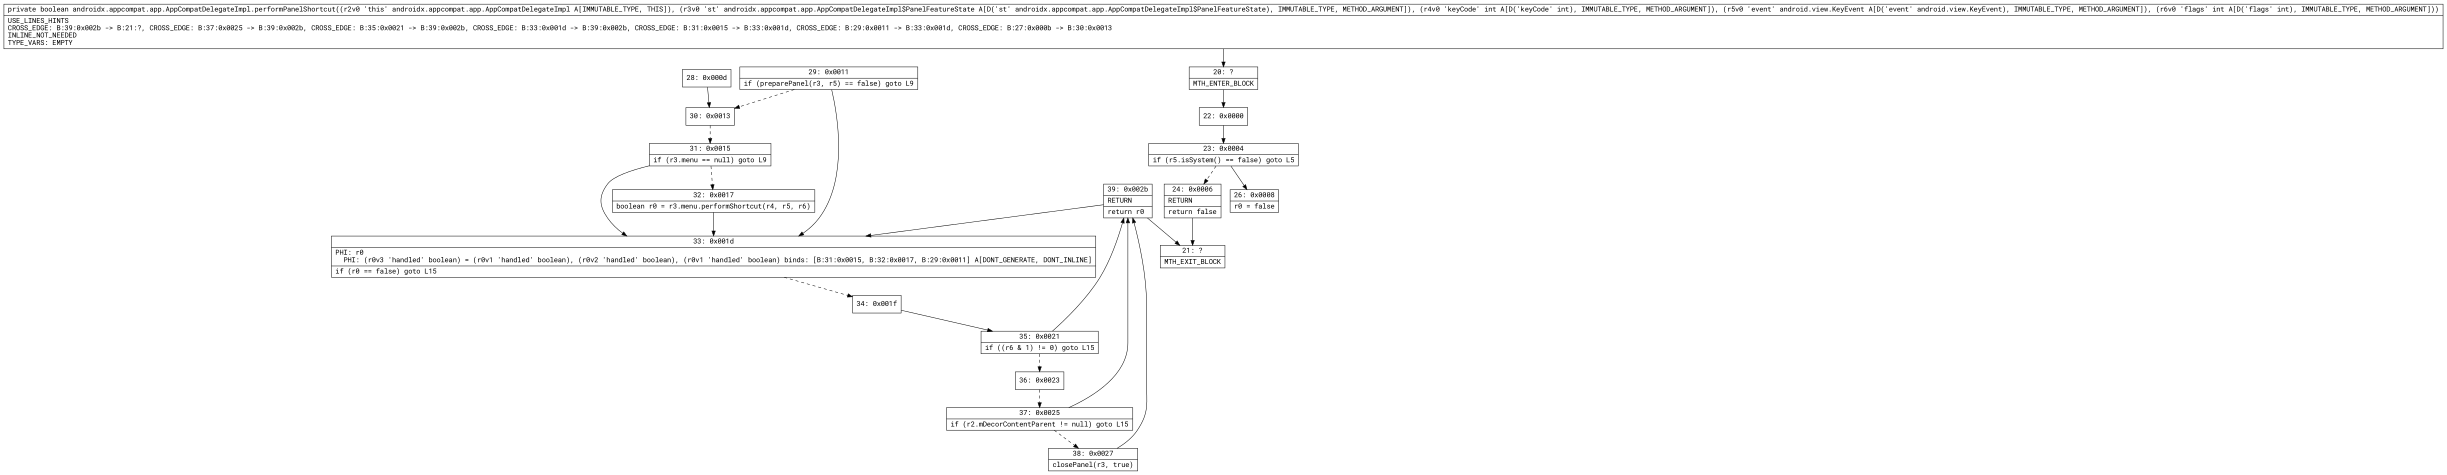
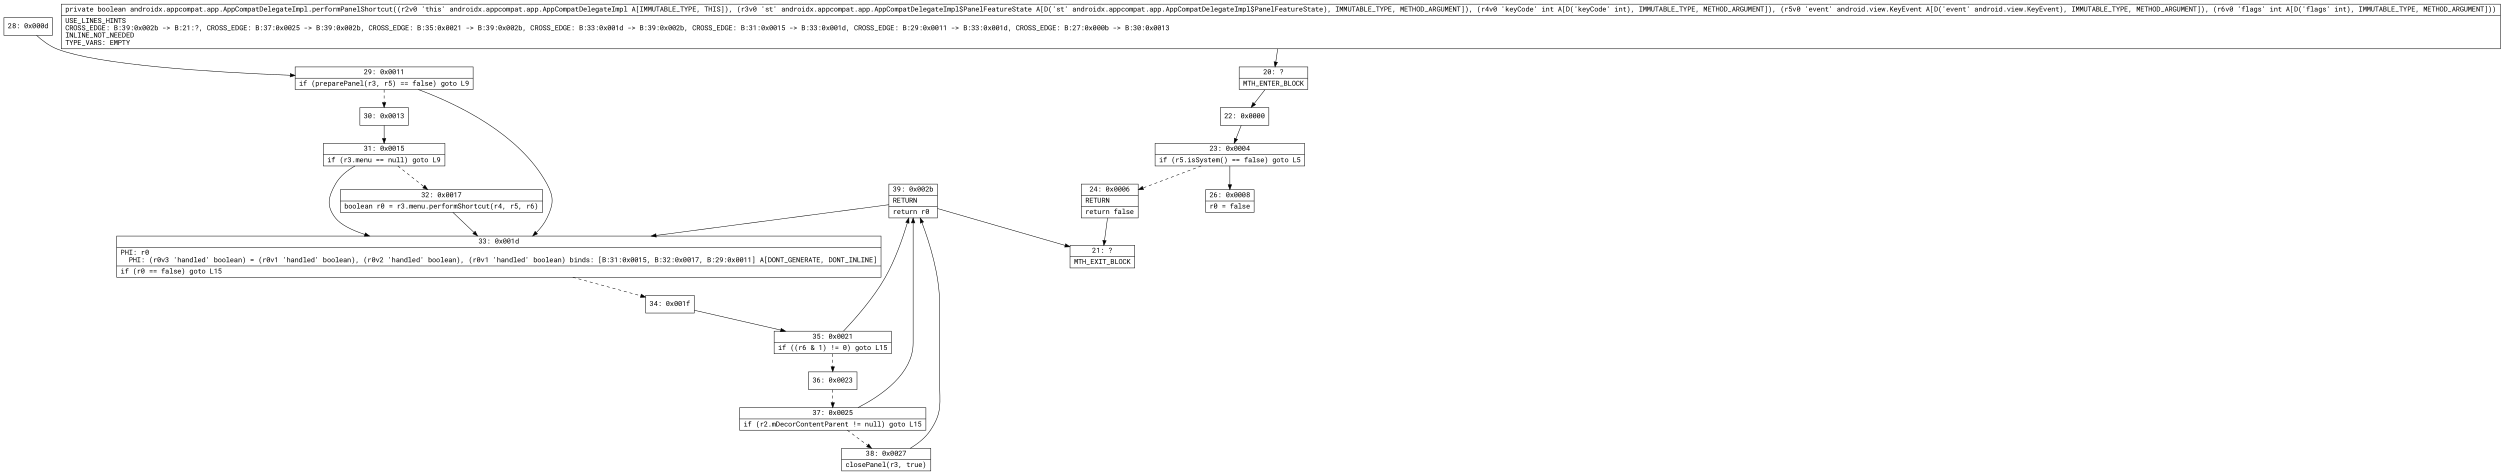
(708, 95) -> (160, 67)
(710, 132) -> (384, 132)
